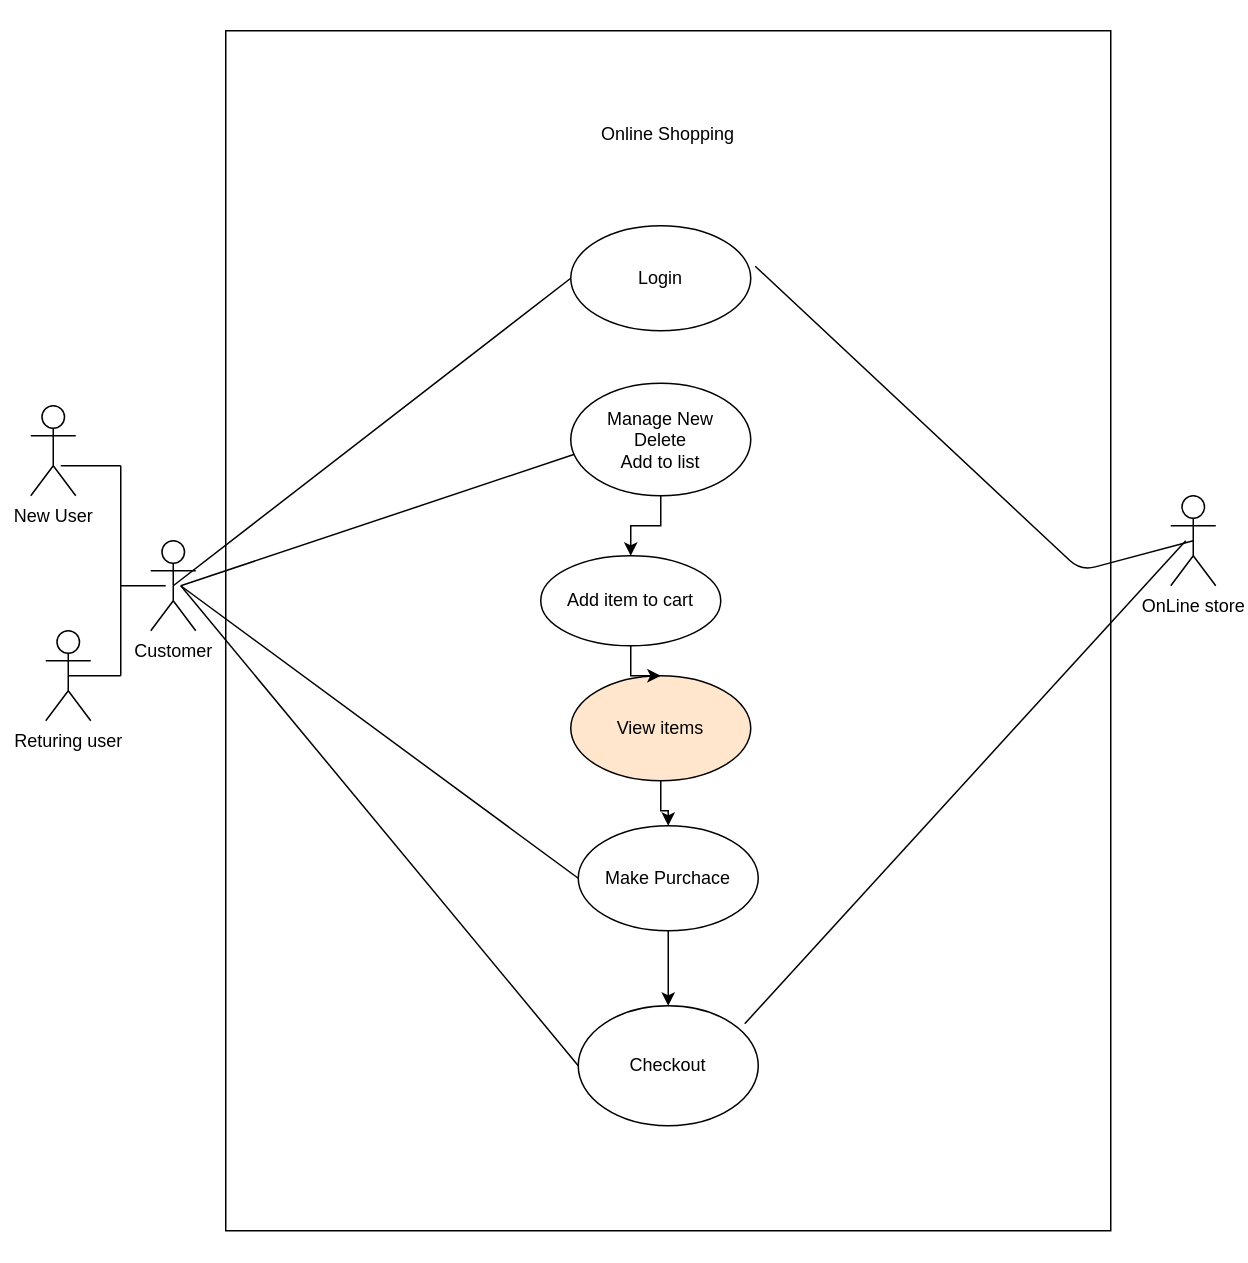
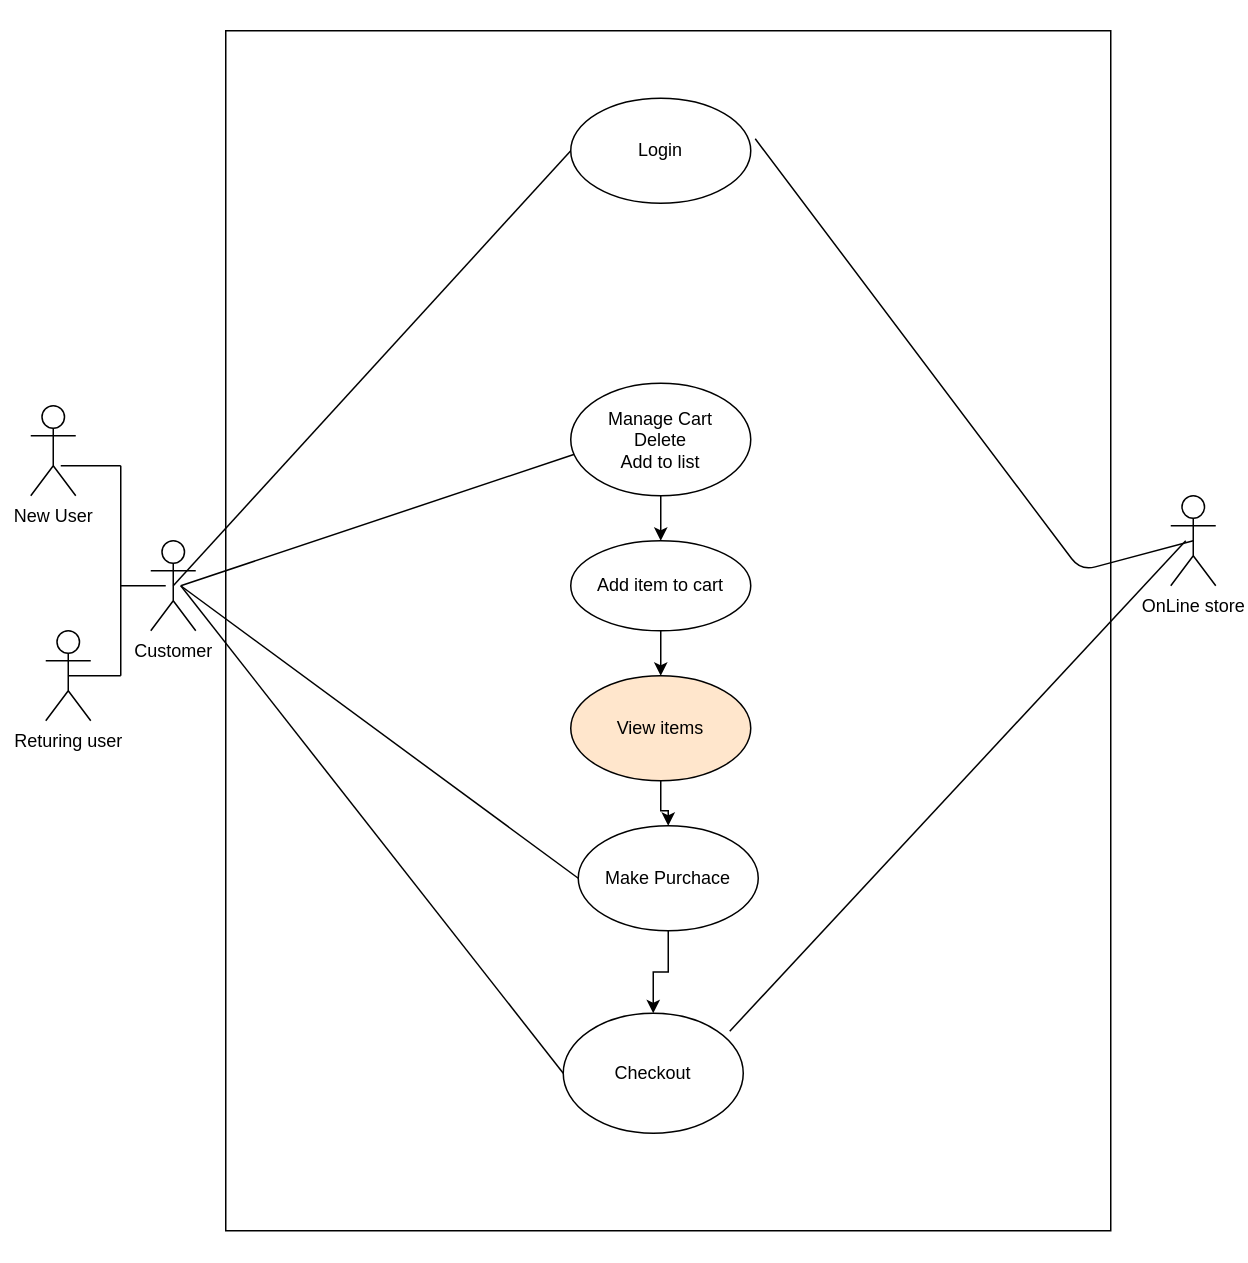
(661, 278) -> (661, 151)
(661, 440) -> (661, 440)
(631, 601) -> (661, 586)
(668, 1066) -> (653, 1073)
